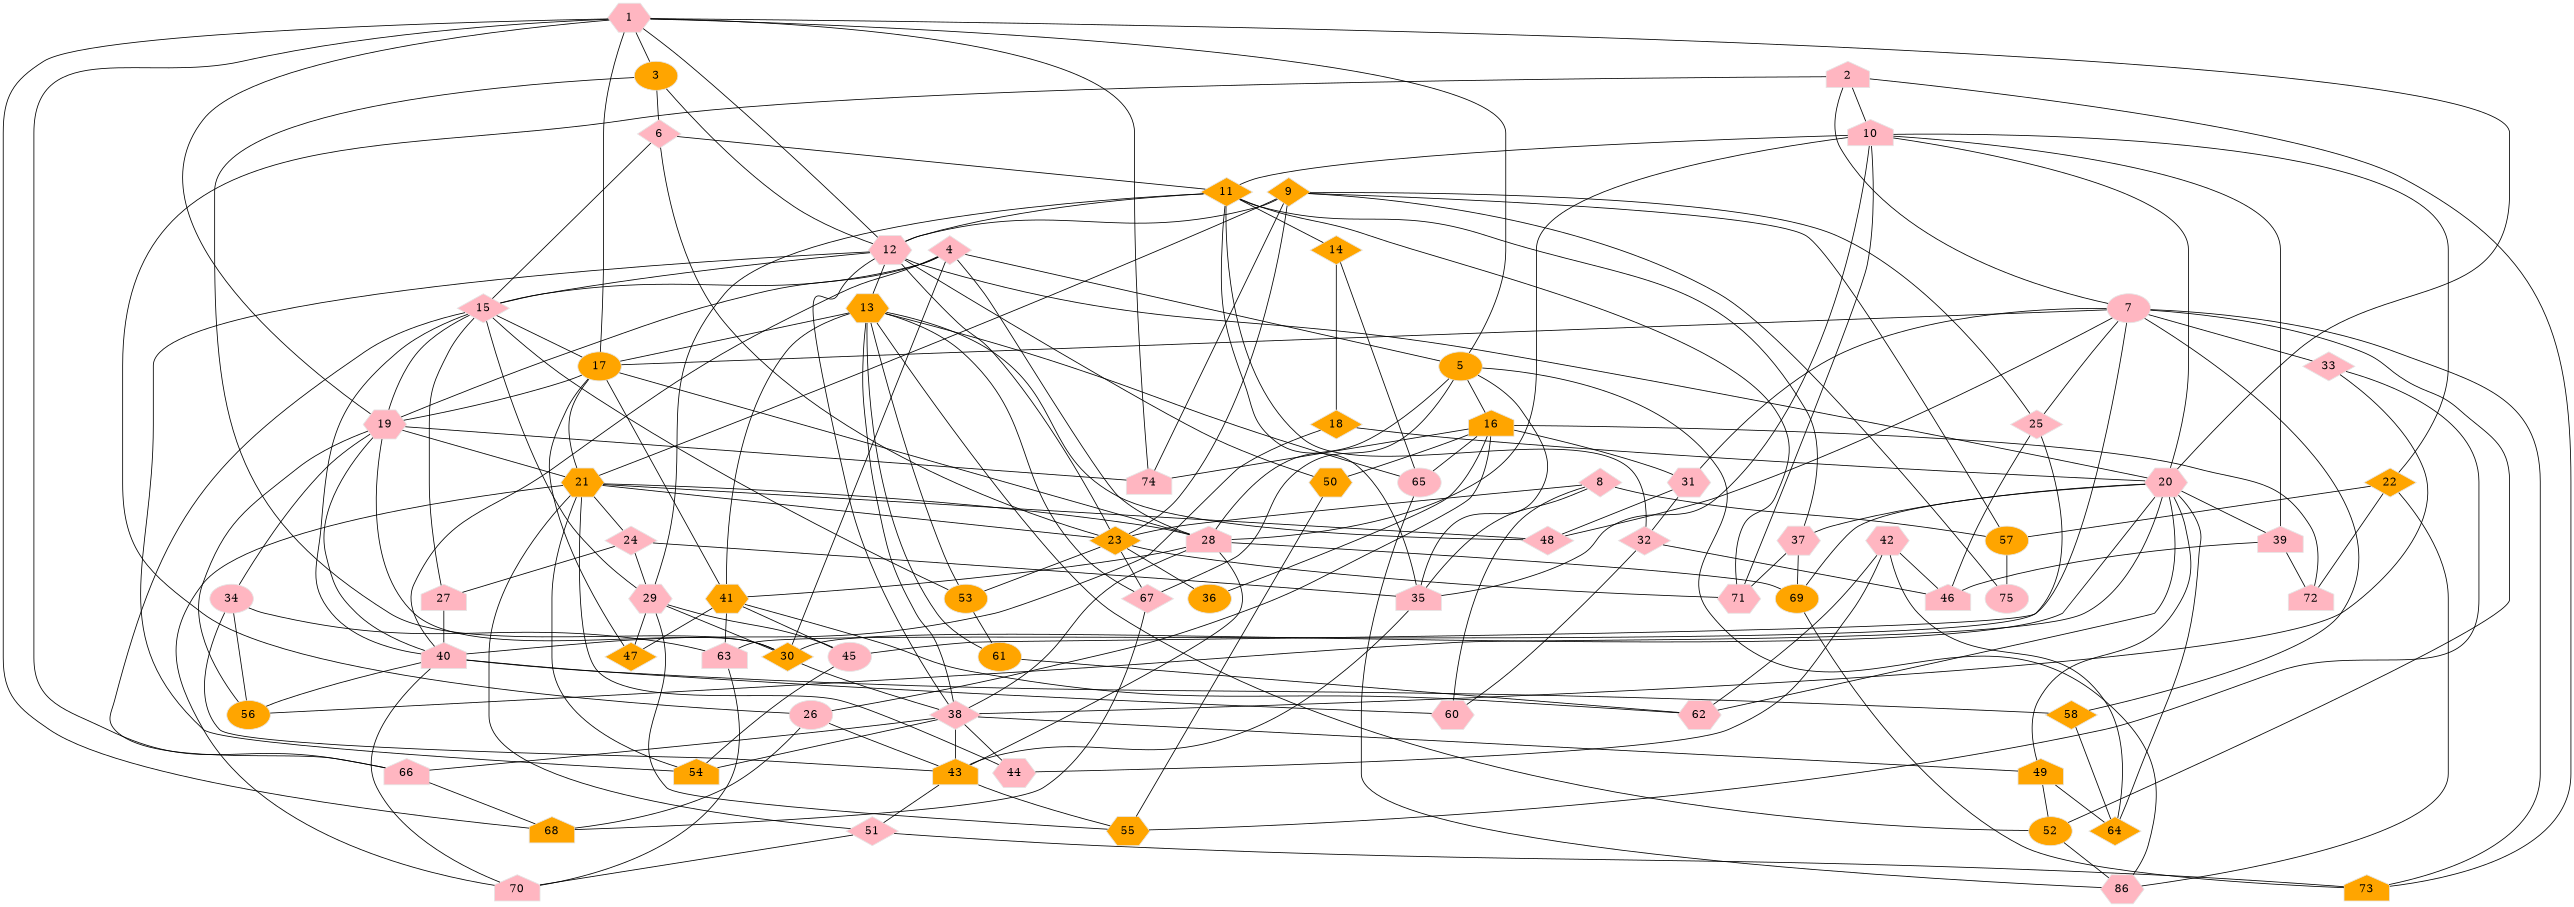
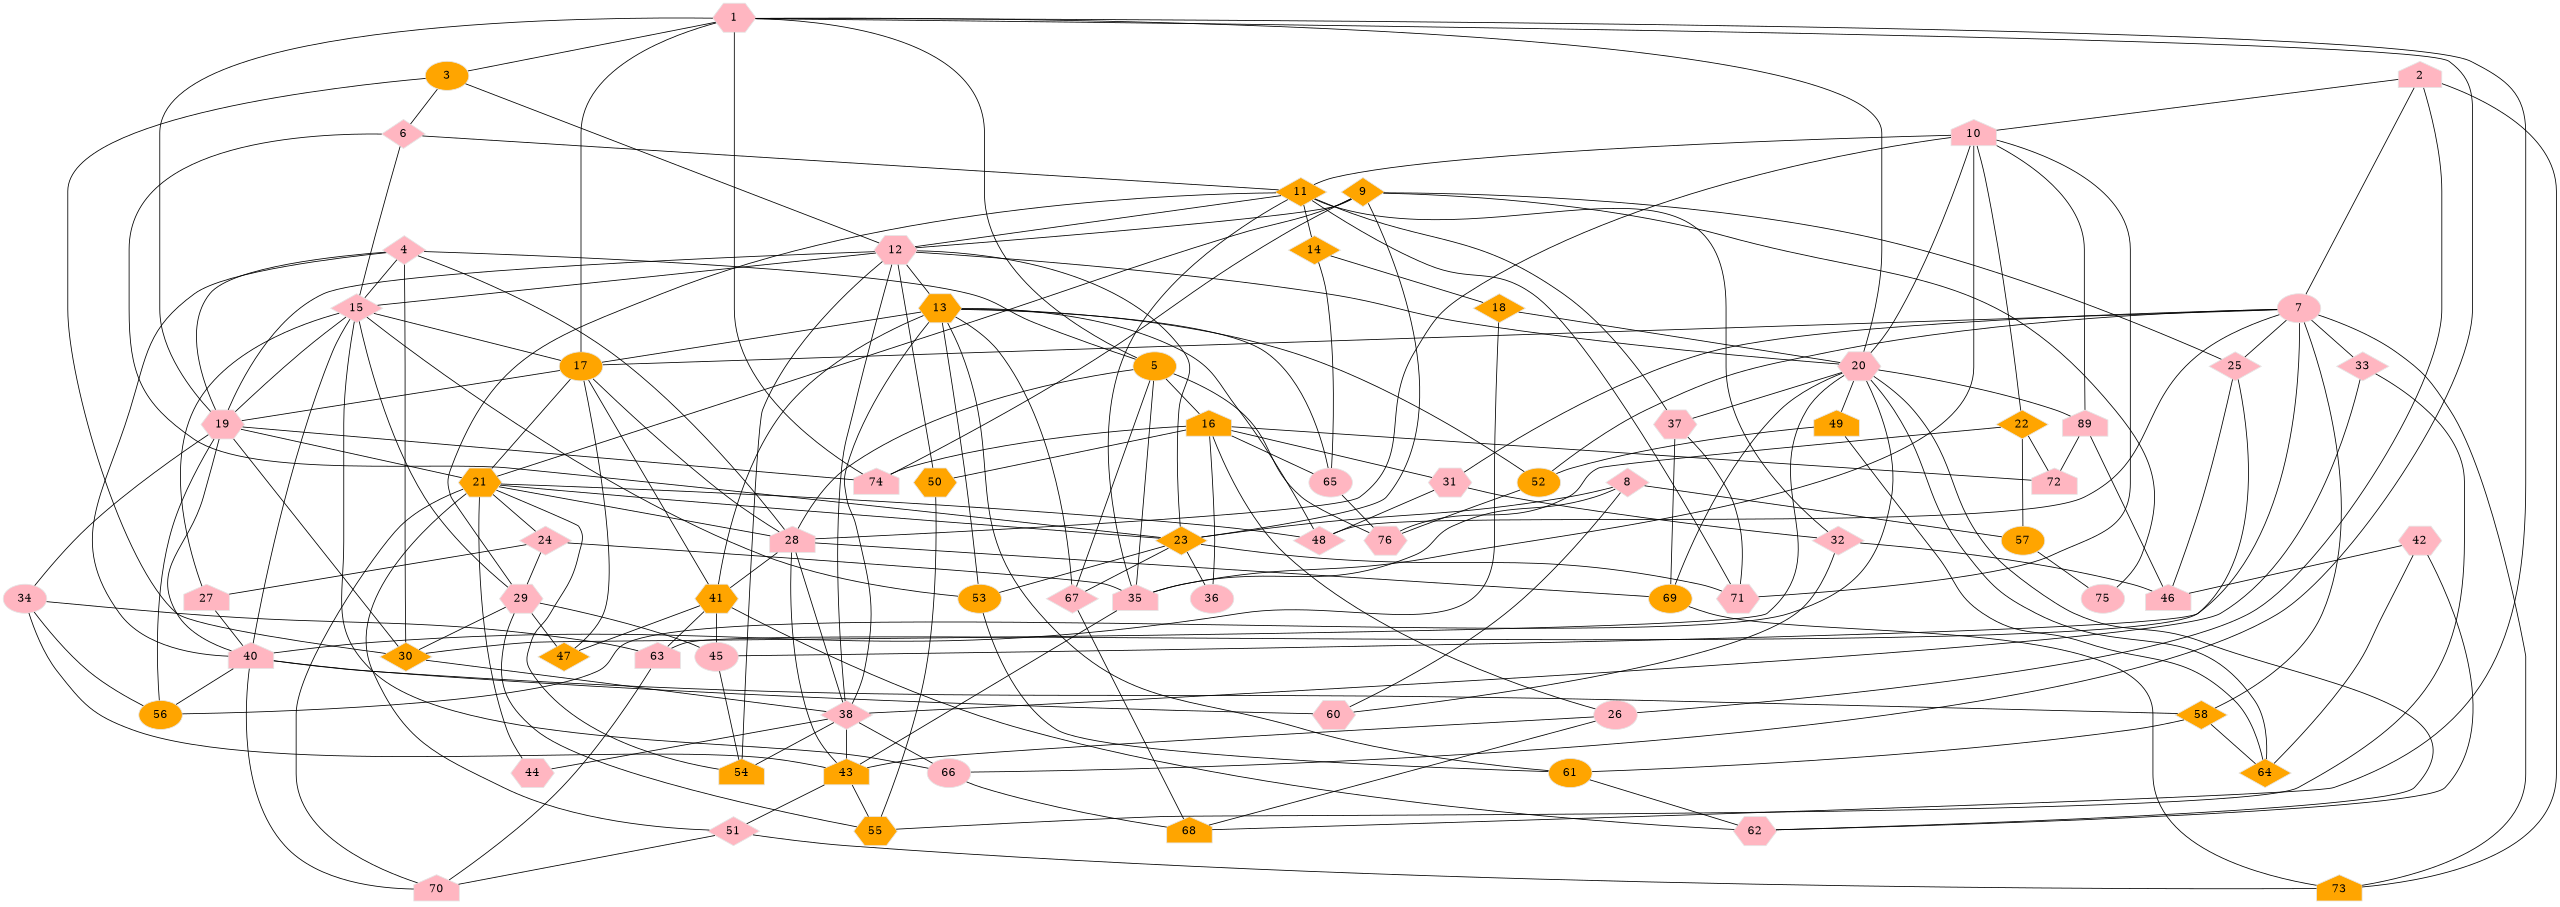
(763, 130) -> (522, 269)
(1733, 220) -> none
(2280, 541) -> (2085, 424)
(1210, 599) -> (1212, 599)
(1498, 744) -> none
(1502, 755) -> none
none -> (1889, 755)
(407, 773) -> (949, 773)
(2122, 889) -> (1386, 541)
